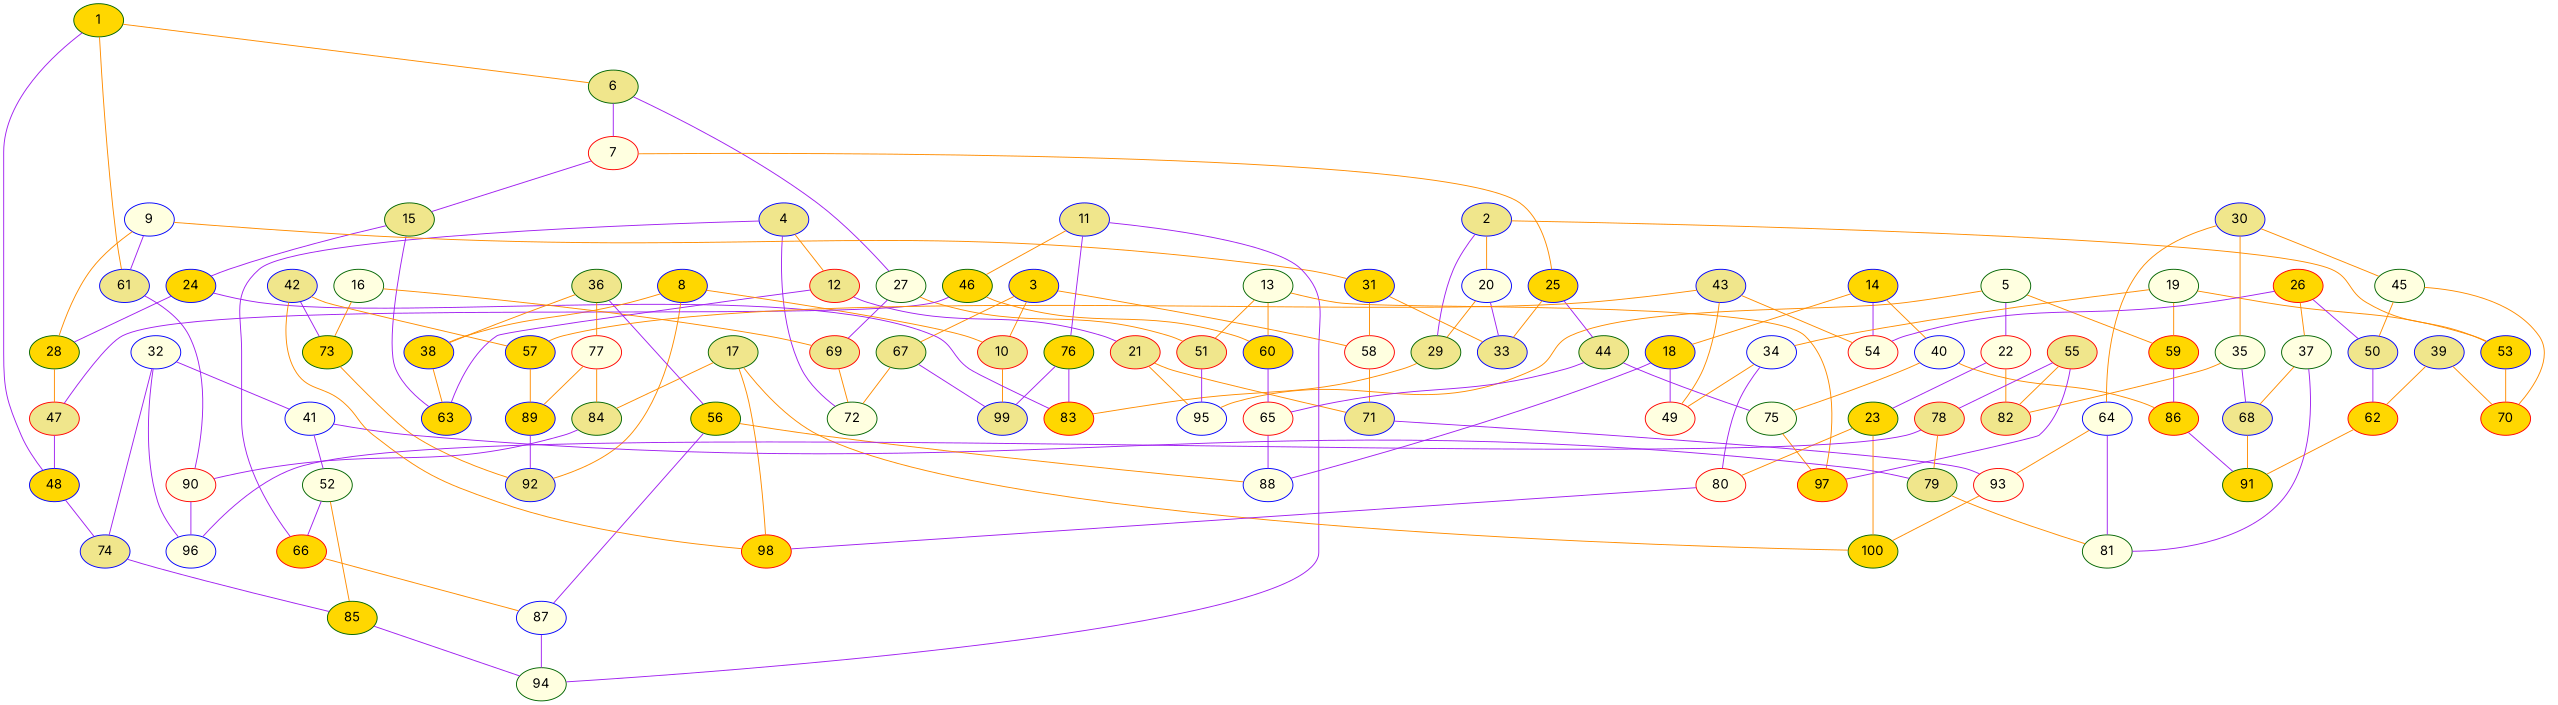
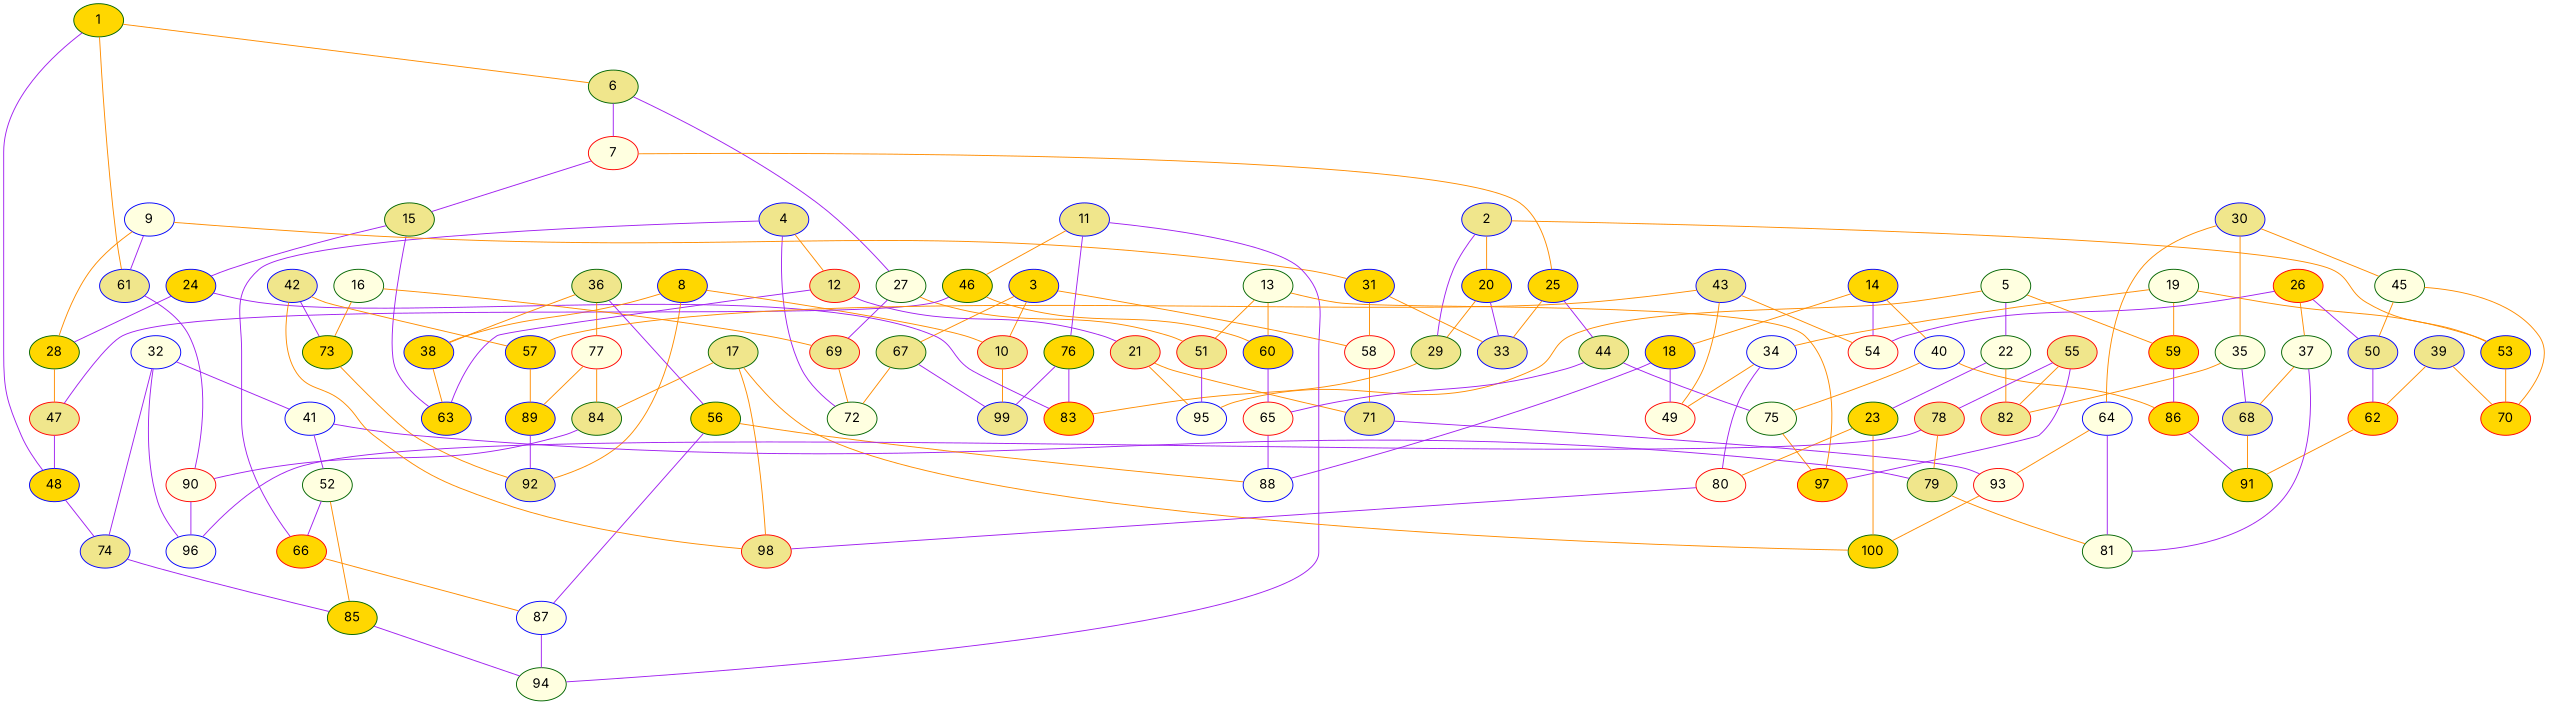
(1487, 286) -> (1487, 286)
(2006, 352) -> (2006, 352)
(766, 551) -> (766, 551)
